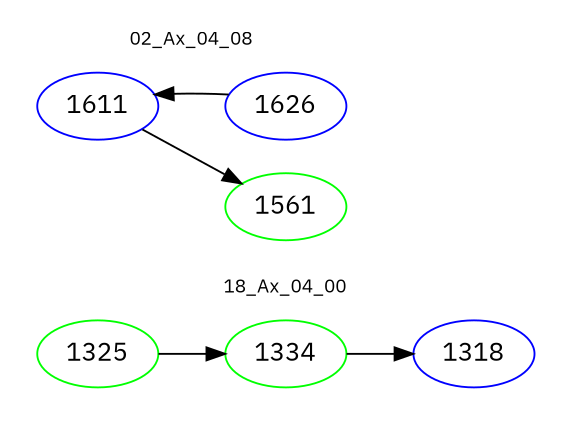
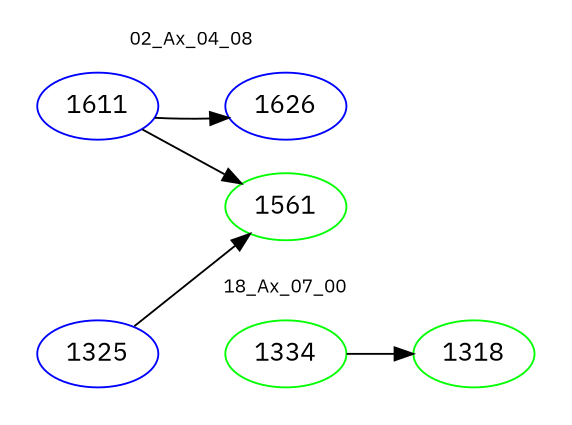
(201, 94) -> (183, 119)
(286, 288) -> (286, 288)
(98, 354) -> (98, 354)
(182, 354) -> (185, 286)
(474, 354) -> (474, 354)
